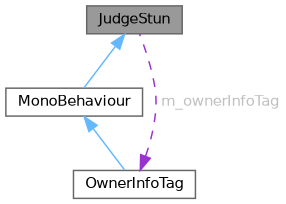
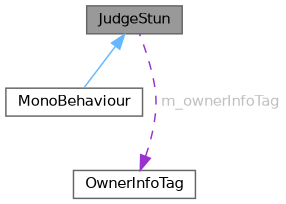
(109, 149) -> none
